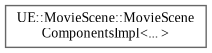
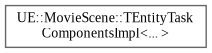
(106, 26) -> (106, 26)
